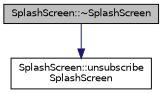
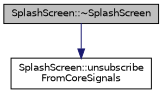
(81, 74) -> (81, 74)
